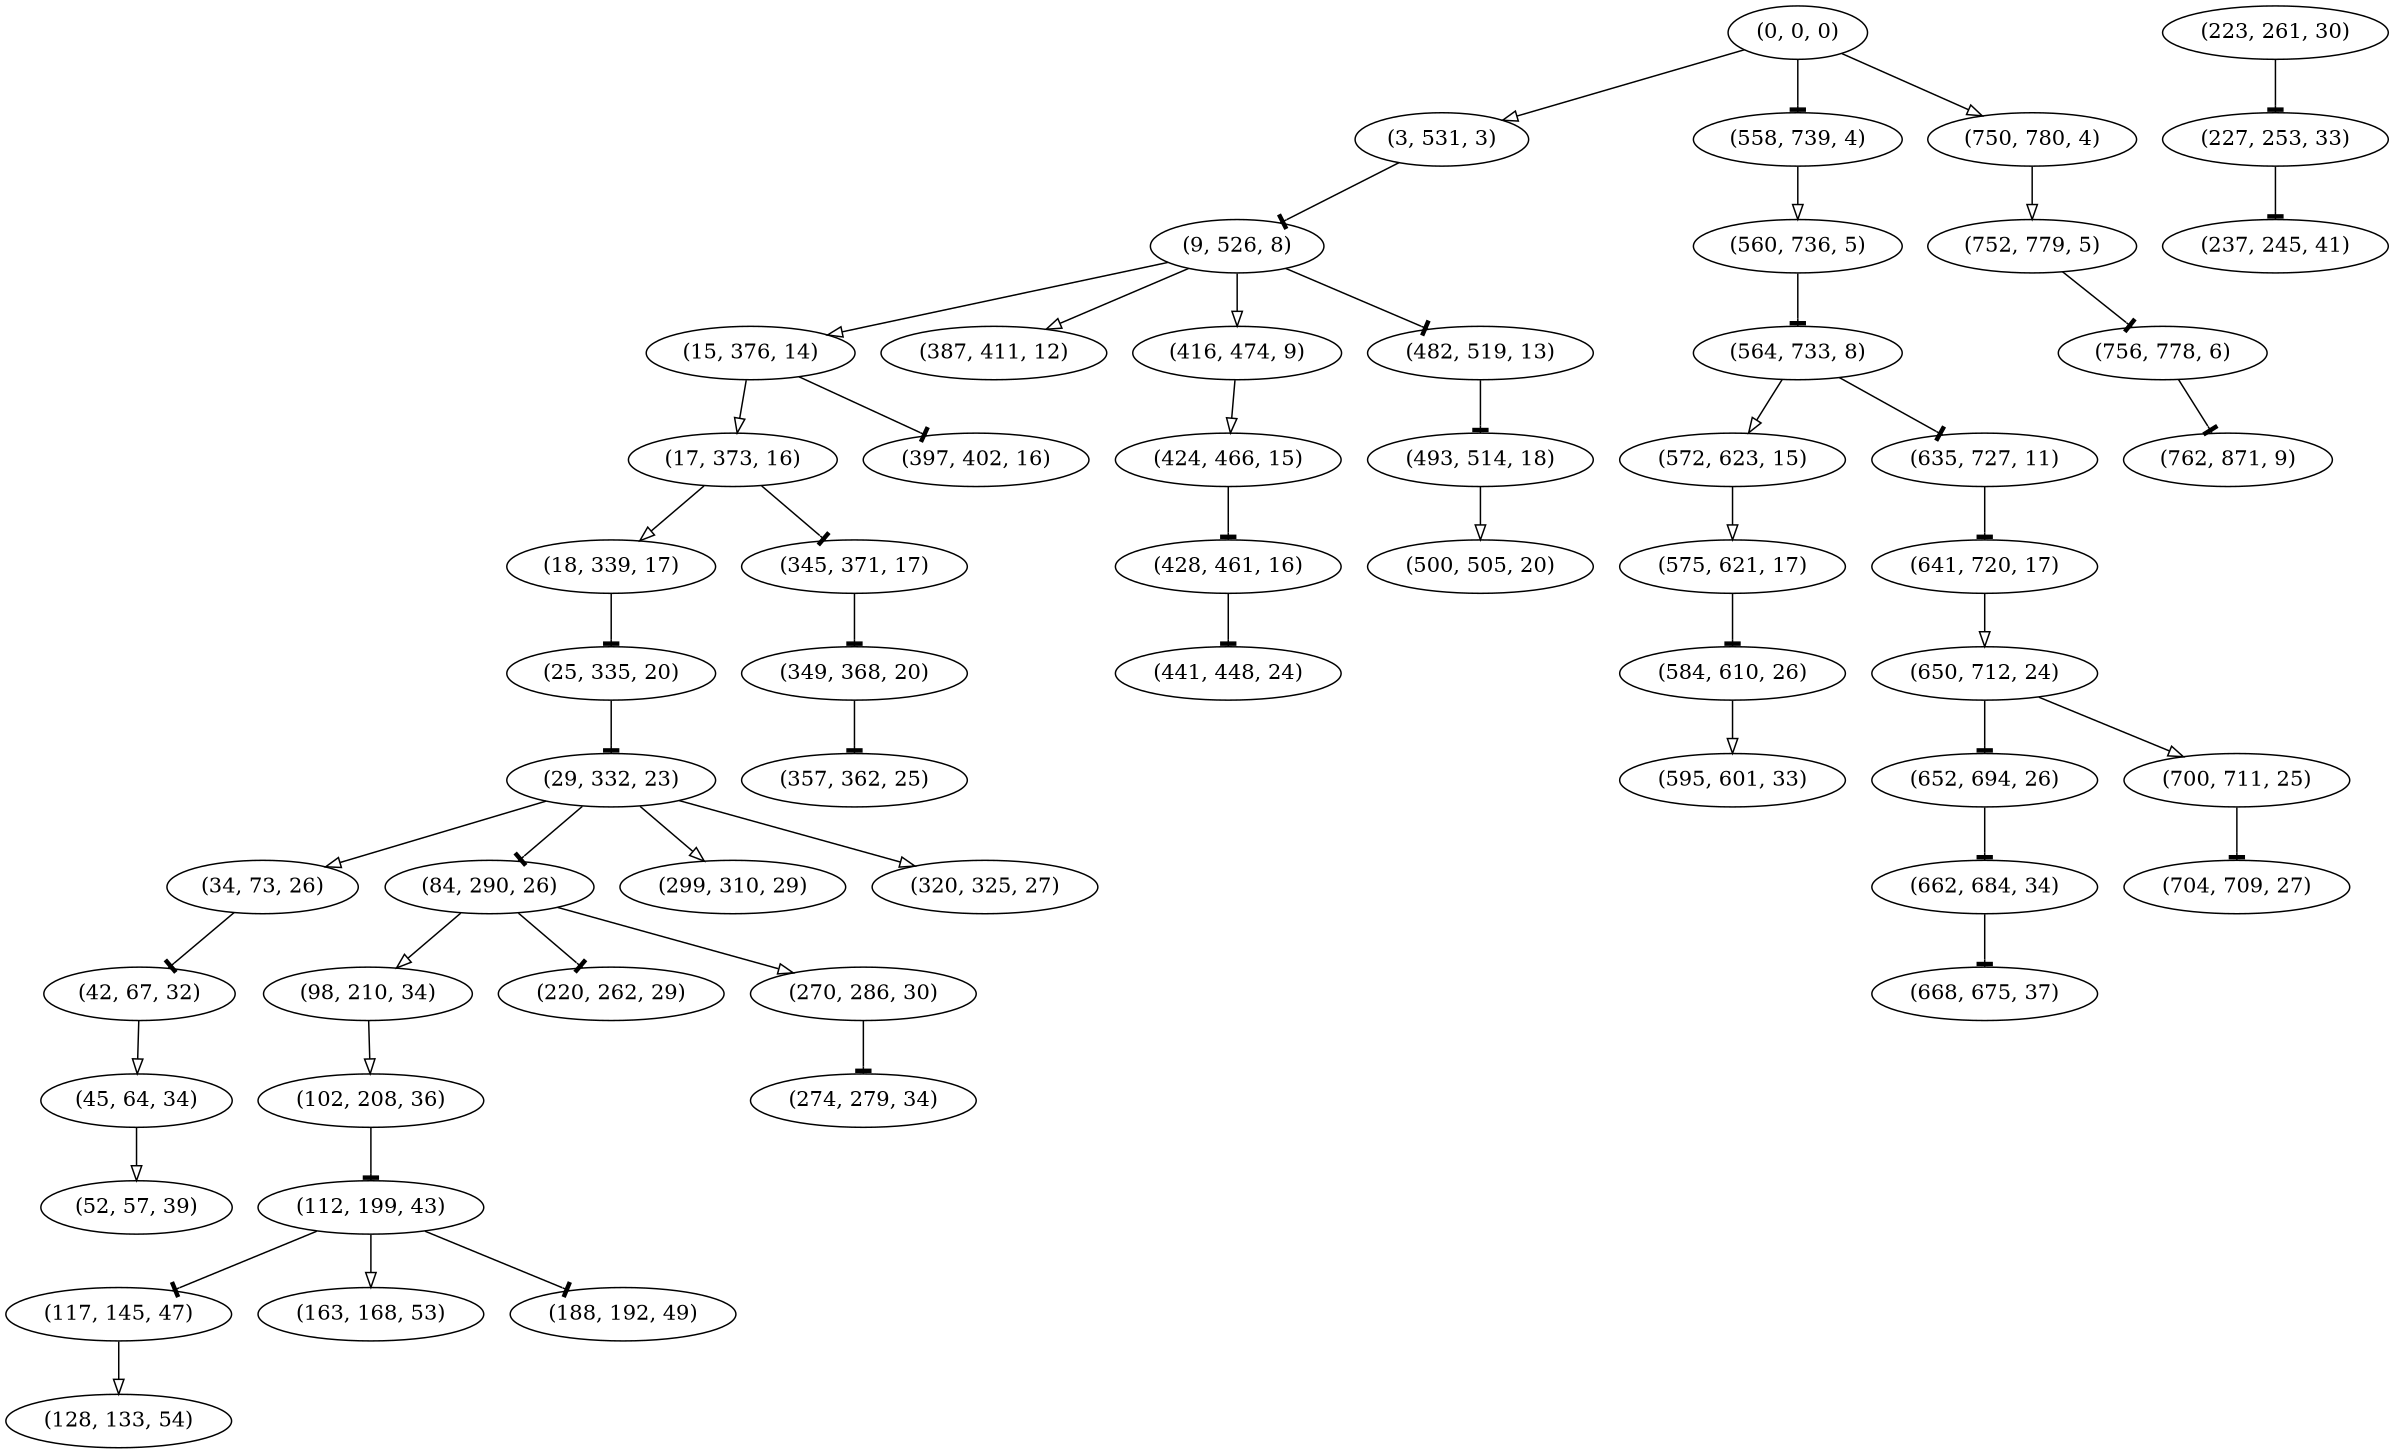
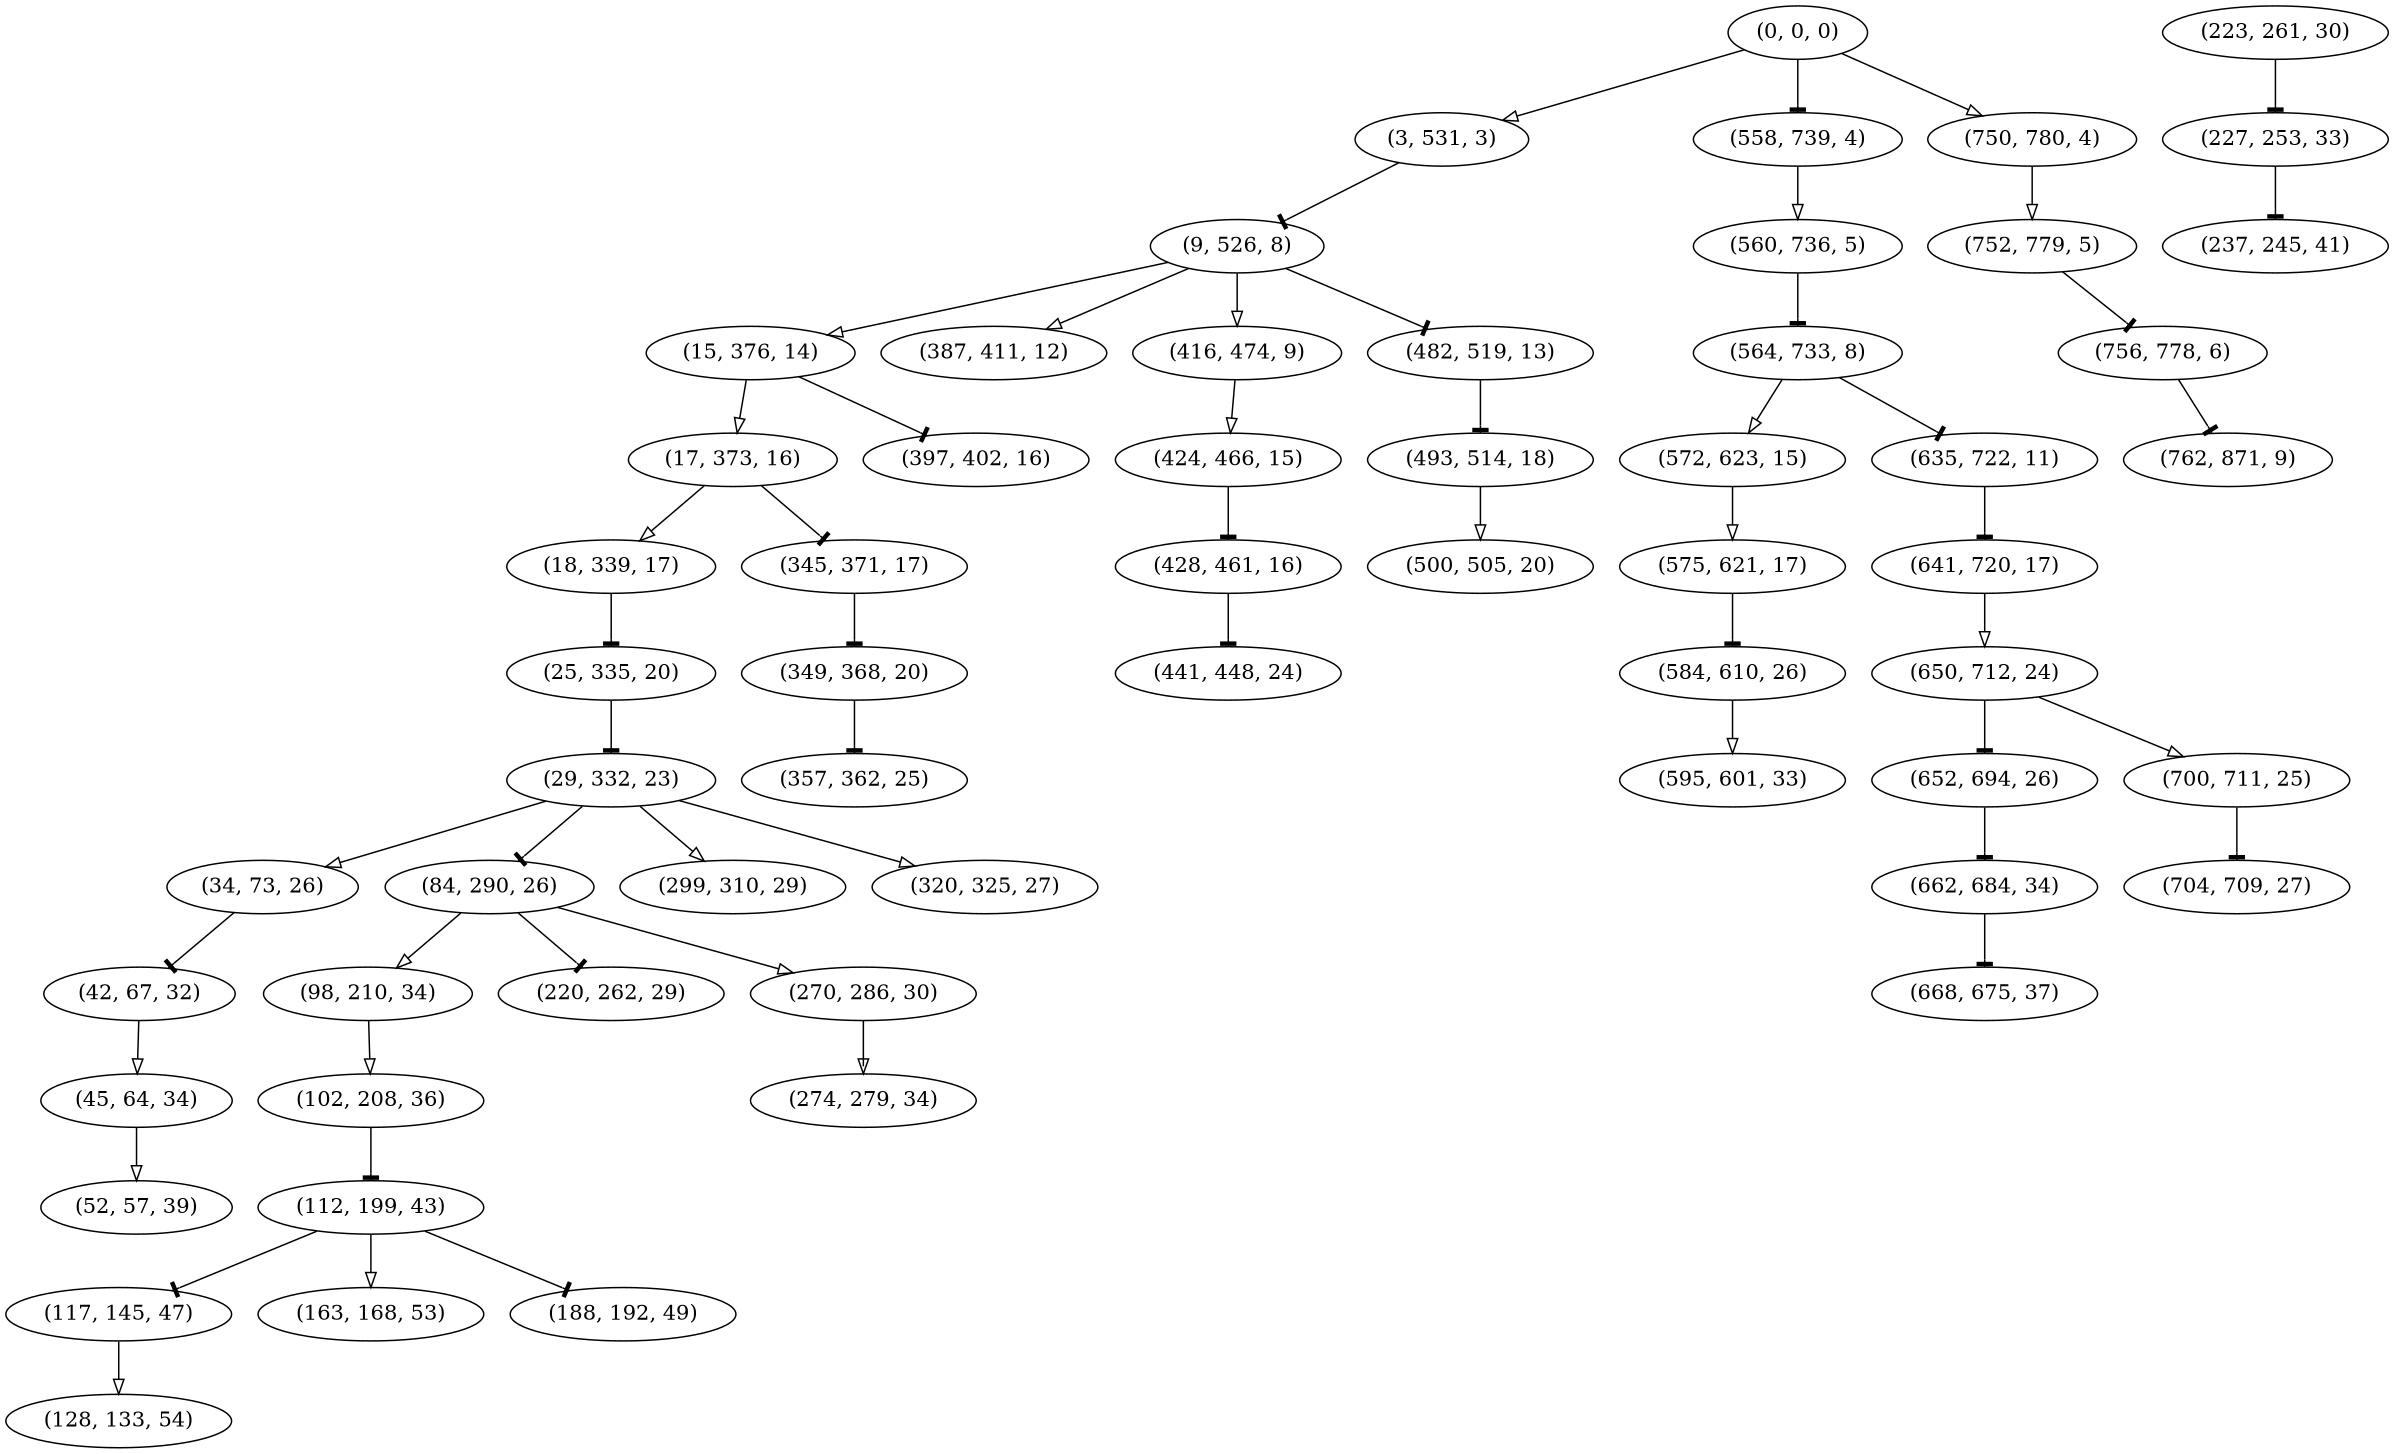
(1985, 460) -> (1985, 460)
(863, 1044) -> (863, 1044)
